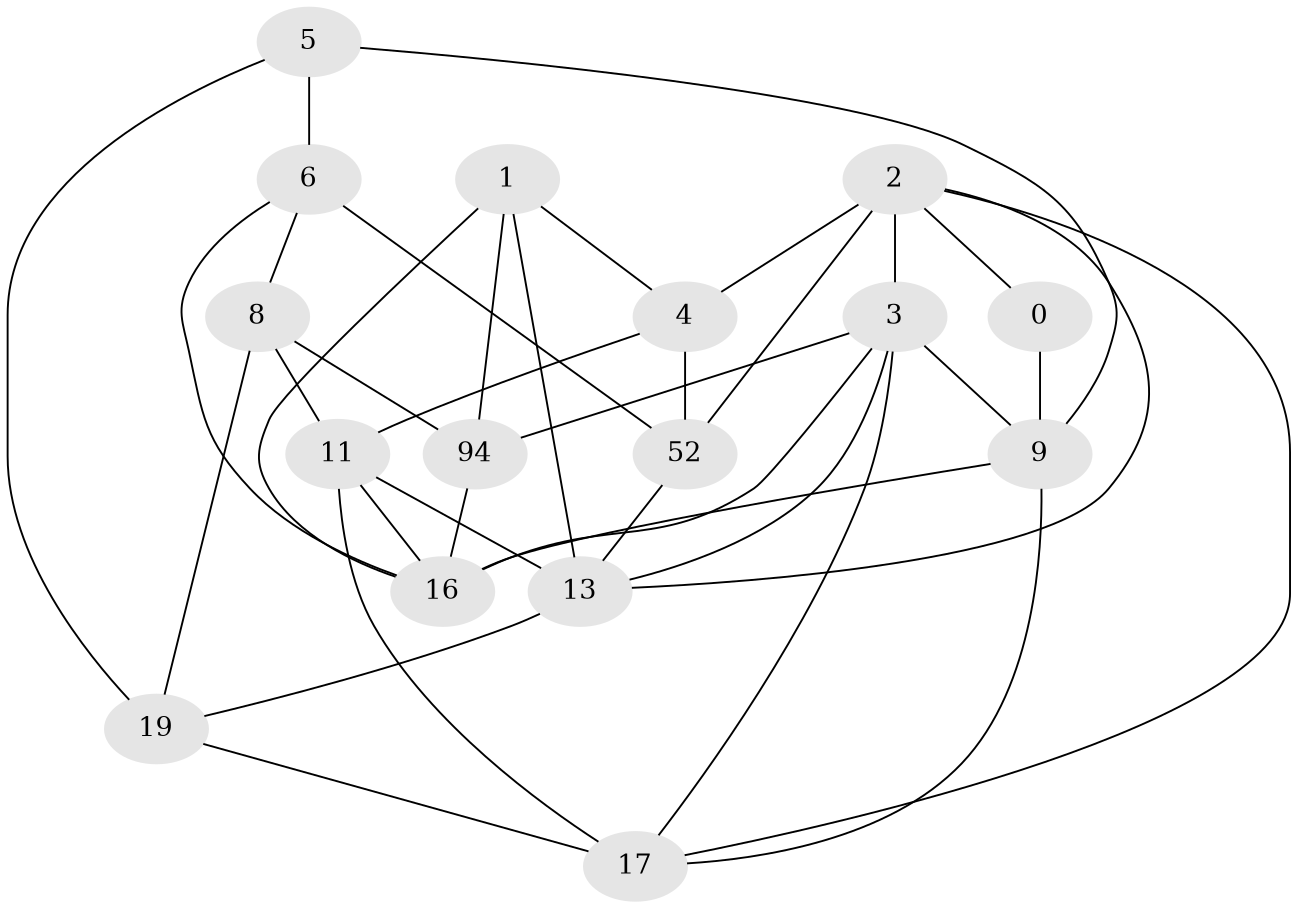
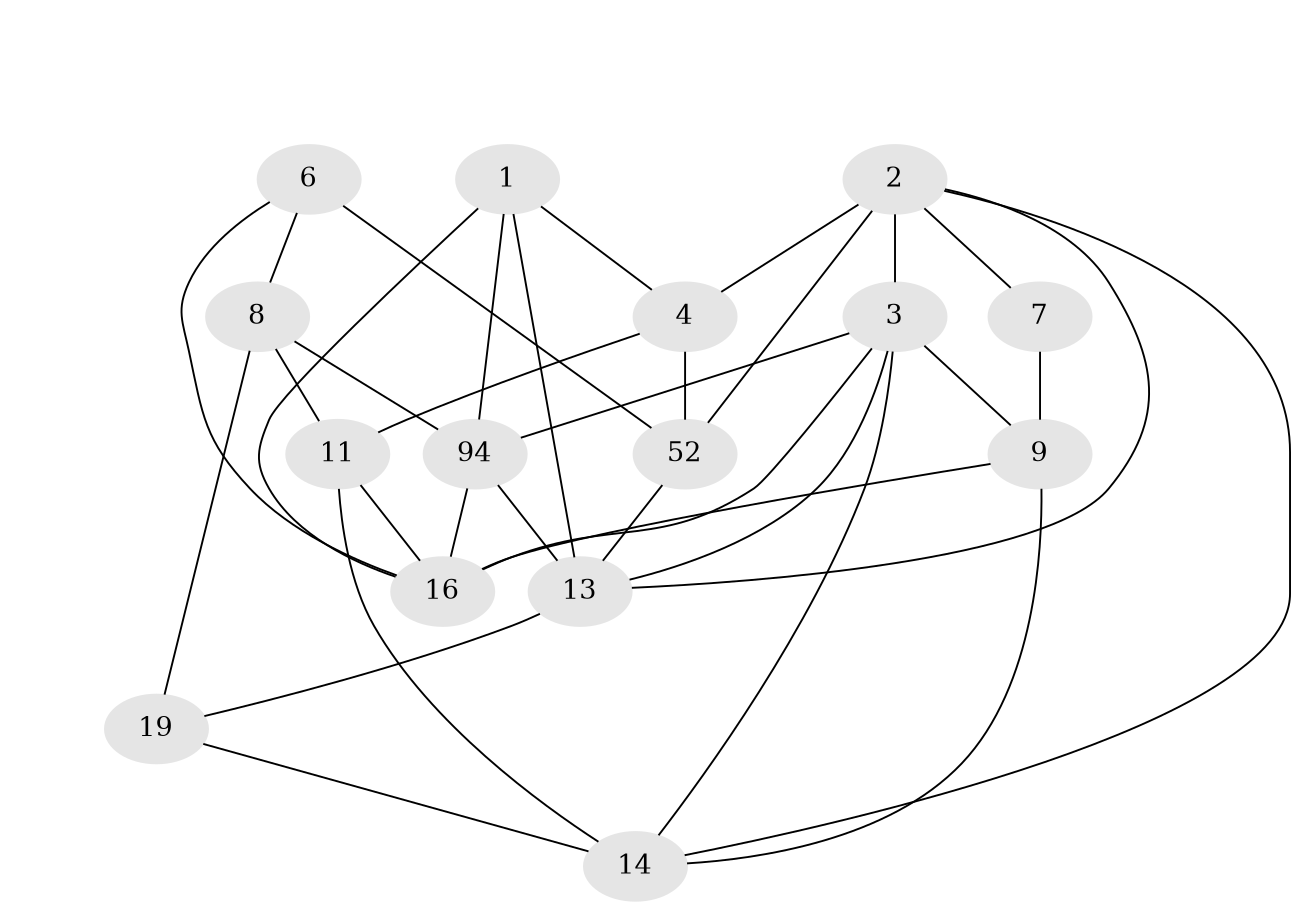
(309, 42) -> none
(1040, 317) -> (1040, 317)
(446, 516) -> (528, 523)
(635, 866) -> (635, 866)
